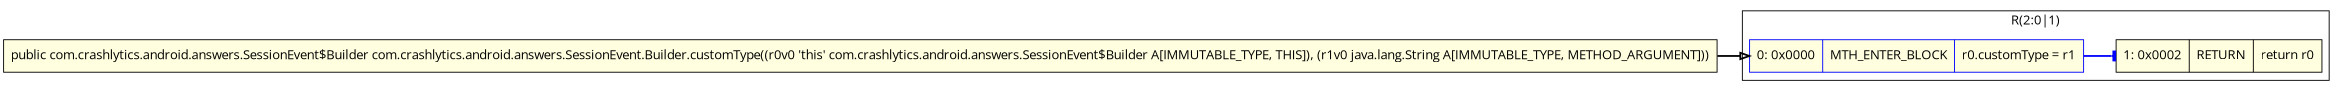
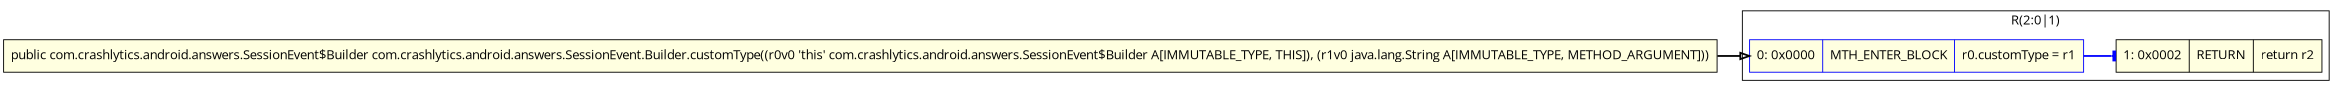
(2288, 56) -> (2288, 56)
